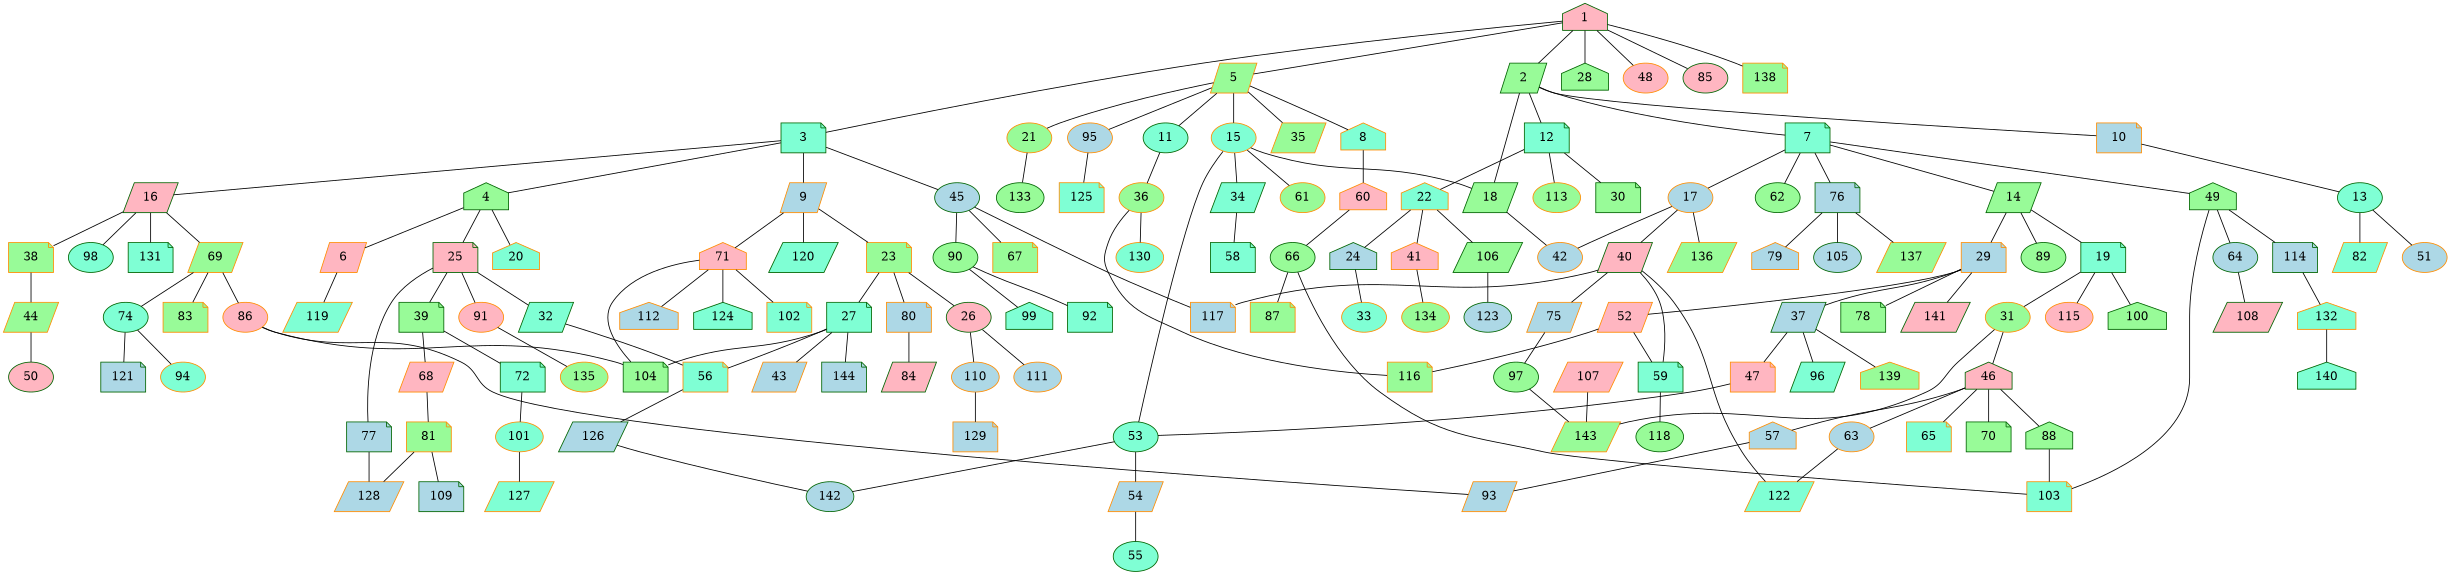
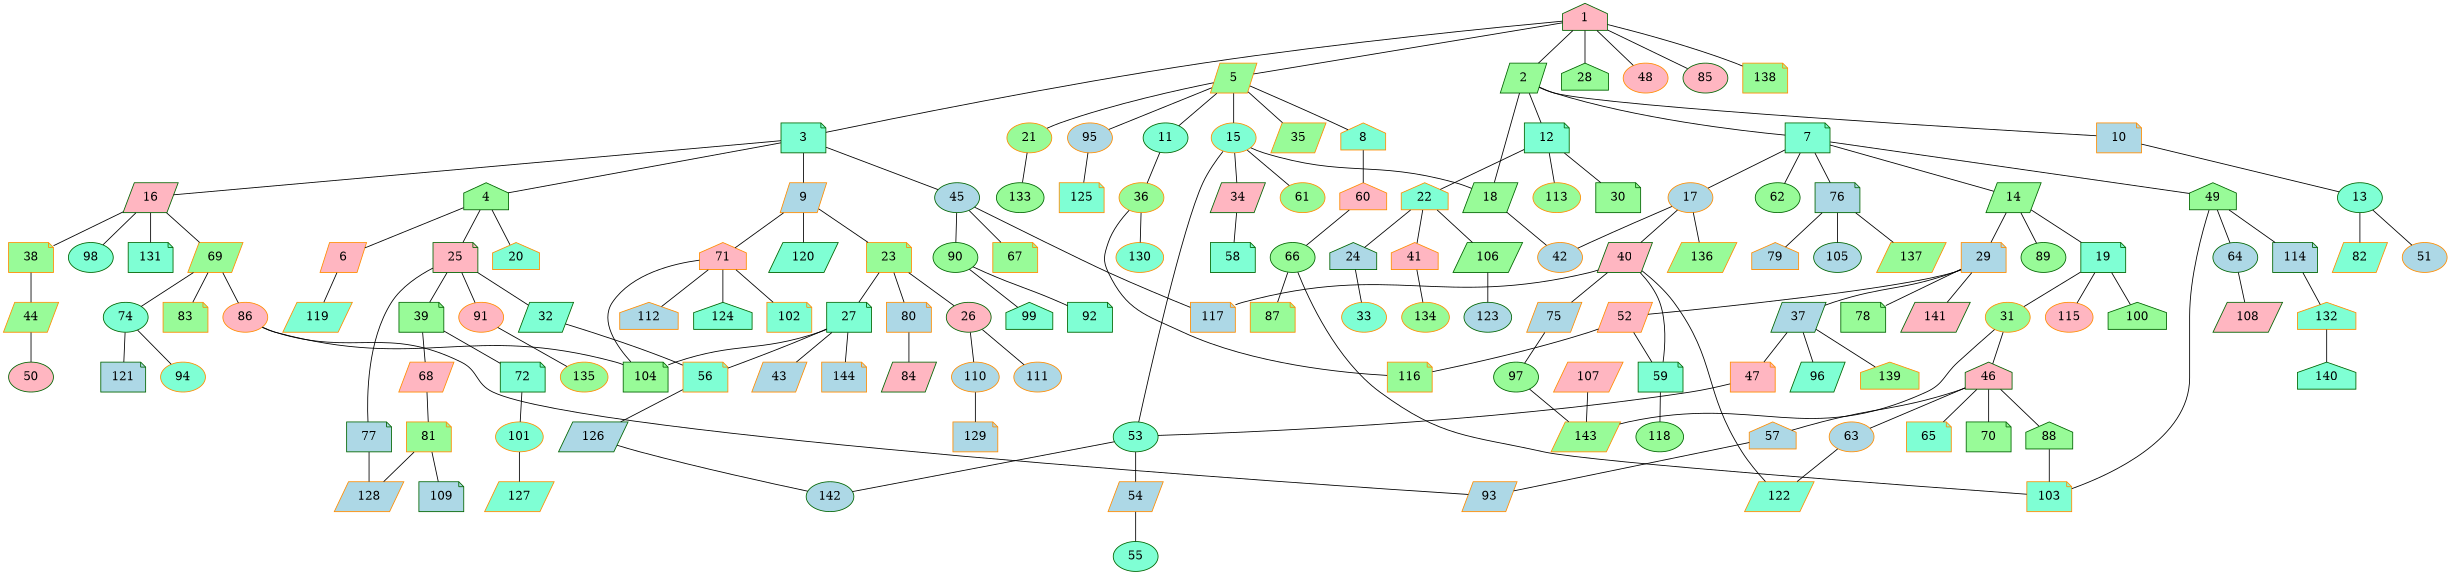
(1238, 198) -> (1238, 198)
(844, 377) -> (844, 377)
